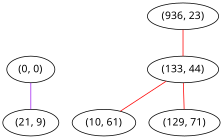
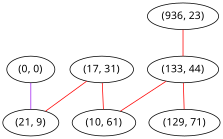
none -> (102, 69)
